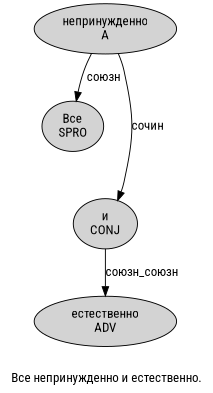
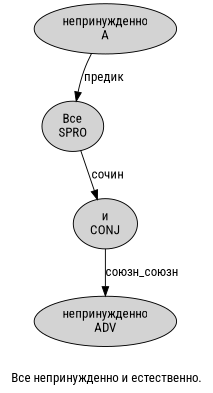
(104, 78) -> (104, 78)
(132, 122) -> (88, 171)
(105, 321) -> (105, 321)
